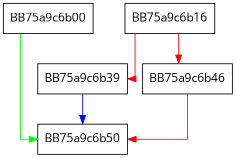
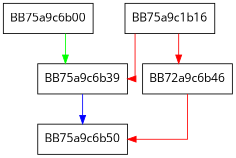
(170, 18) -> (170, 18)
(187, 79) -> (187, 79)
(21, 91) -> (65, 44)
